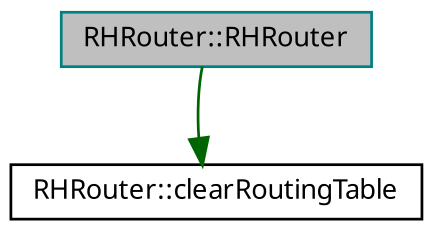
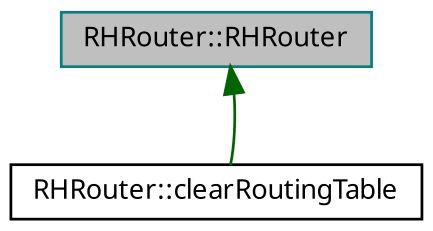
(198, 102) -> (234, 130)
